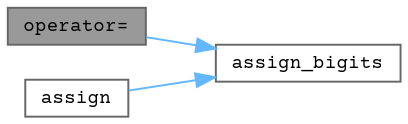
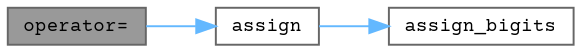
(171, 41) -> (171, 26)
